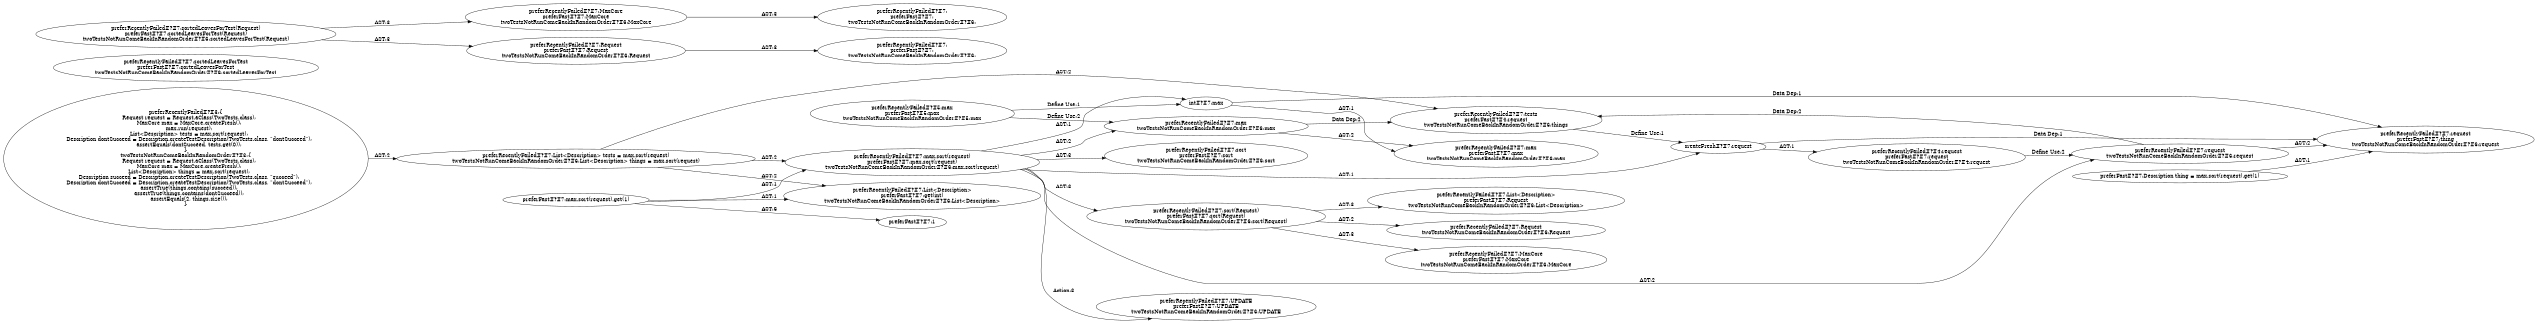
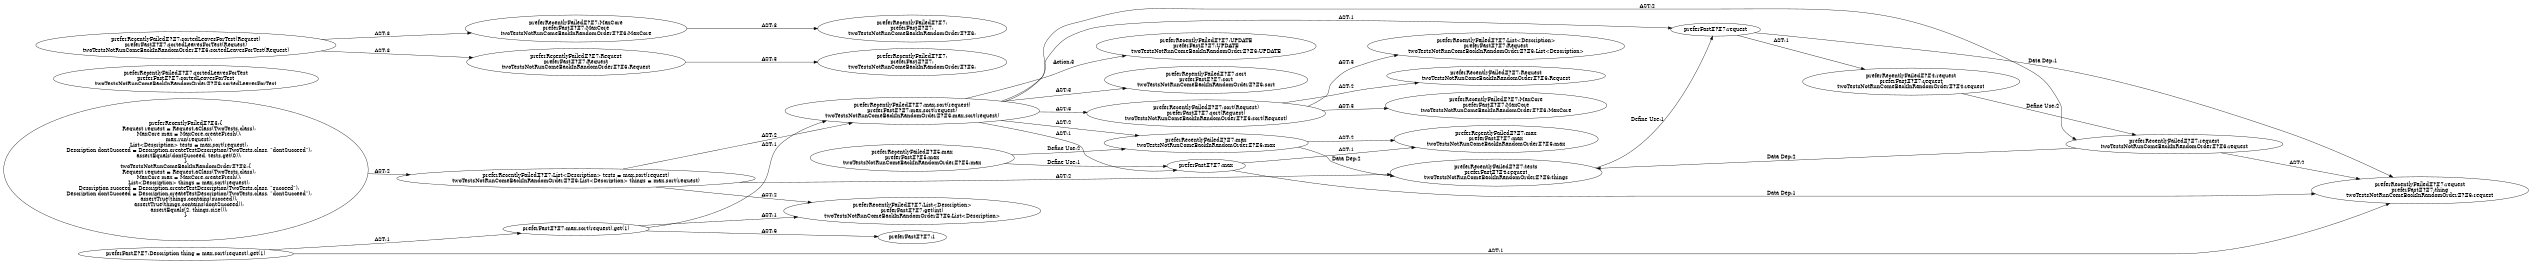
(1206, 103) -> (1206, 166)
(1718, 147) -> (1716, 30)
none -> (393, 242)
